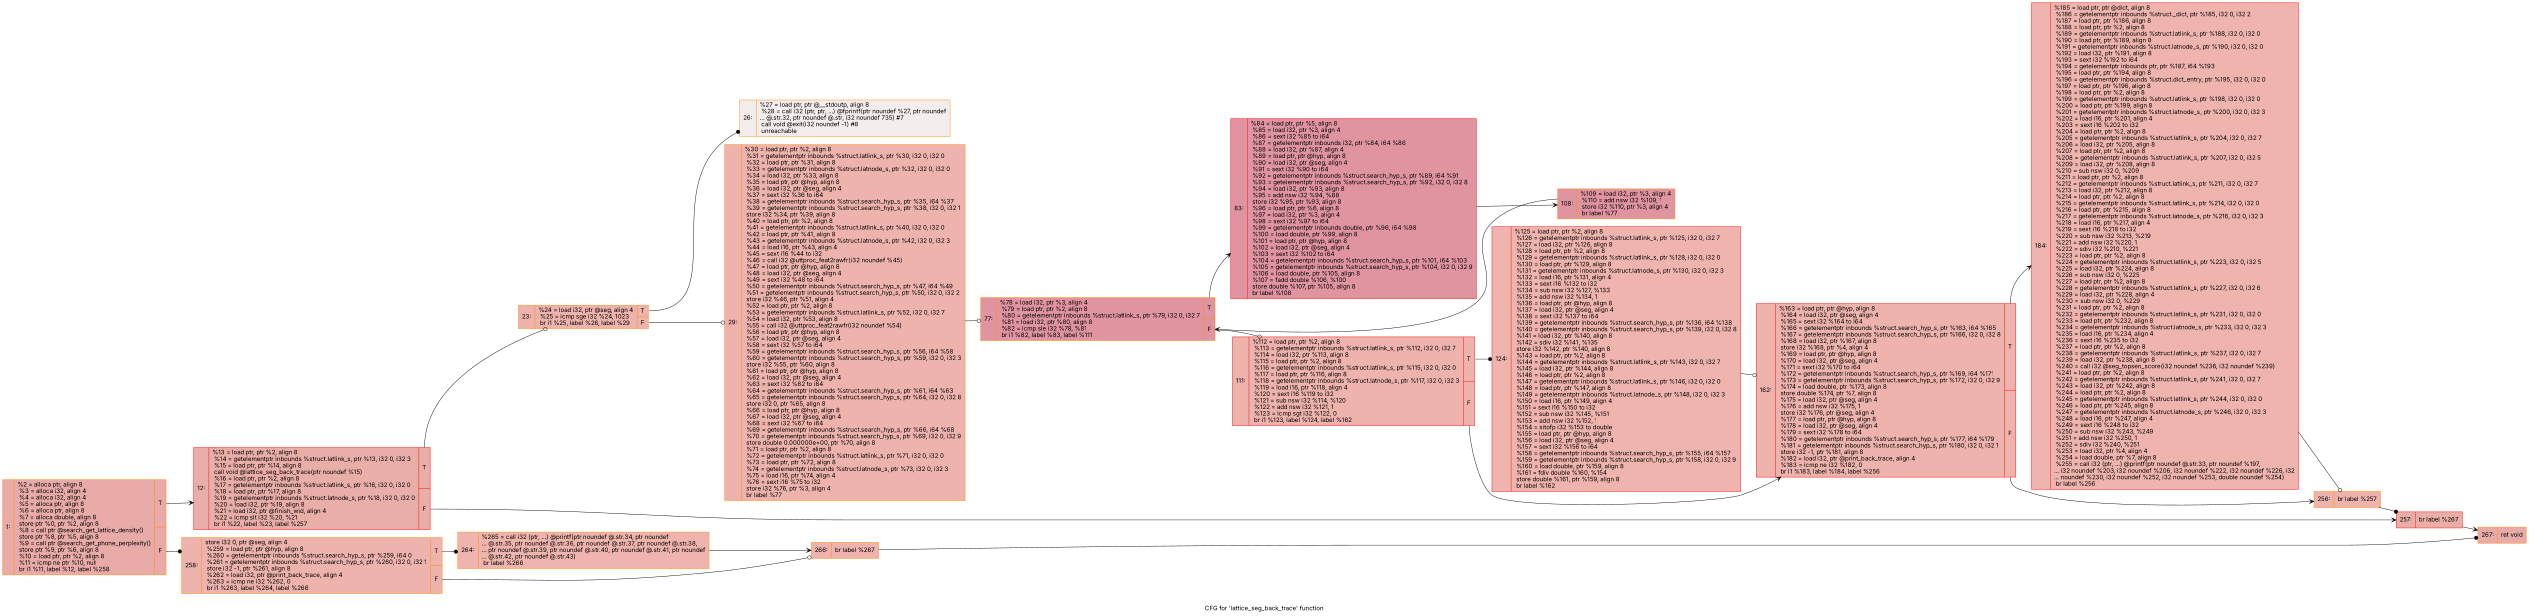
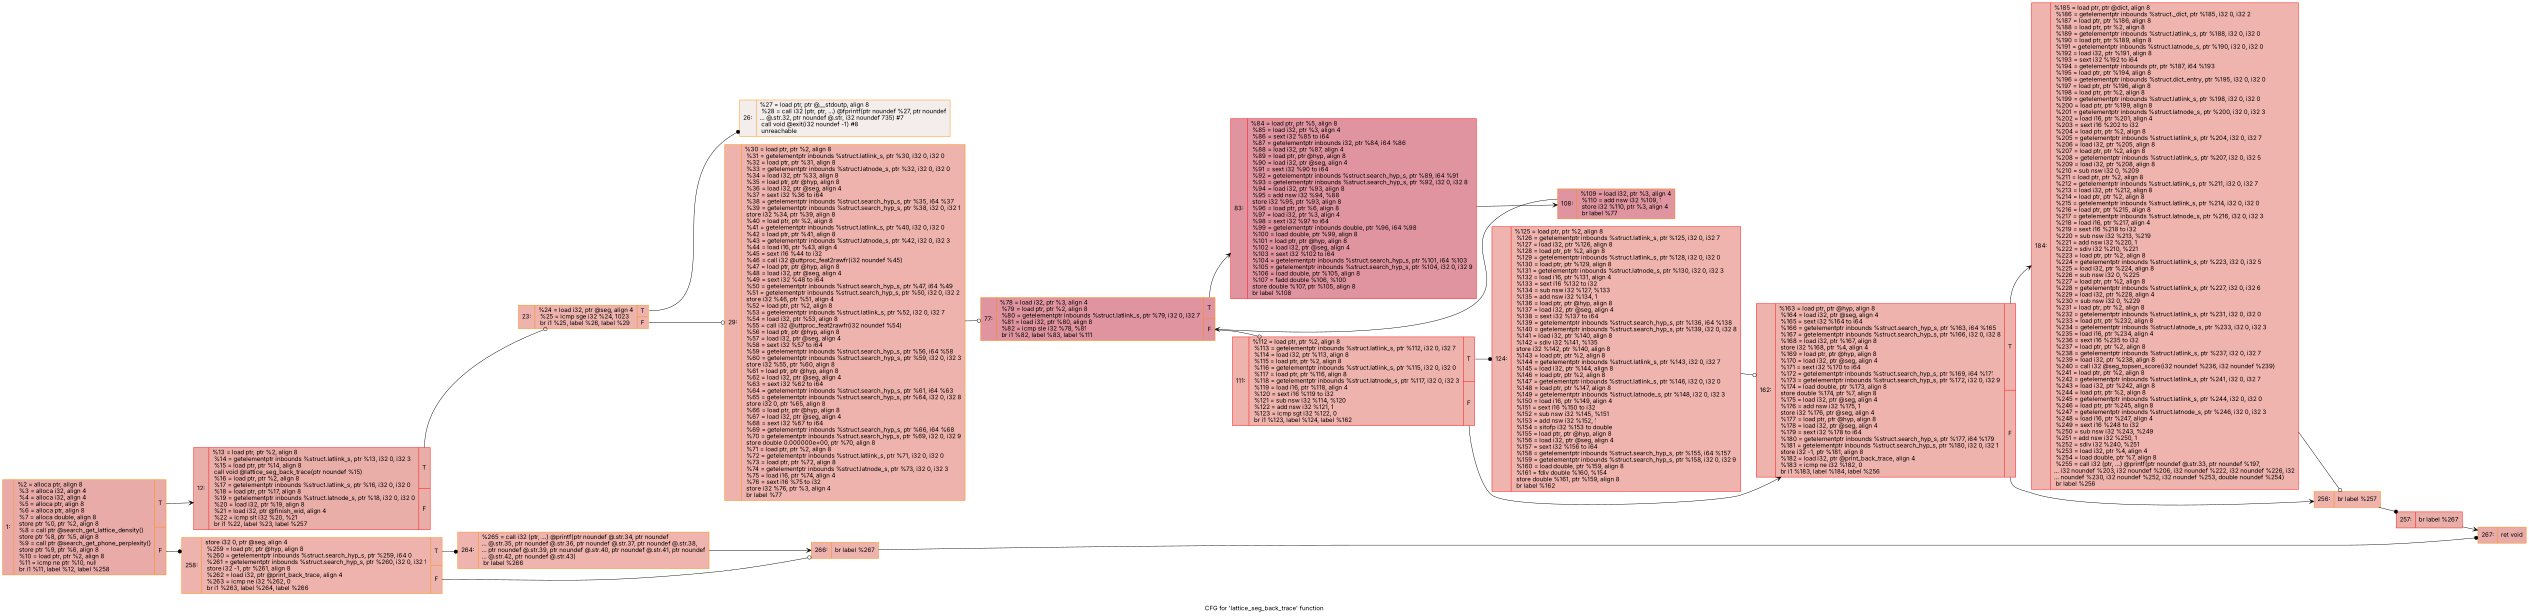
(1411, 520) -> none
